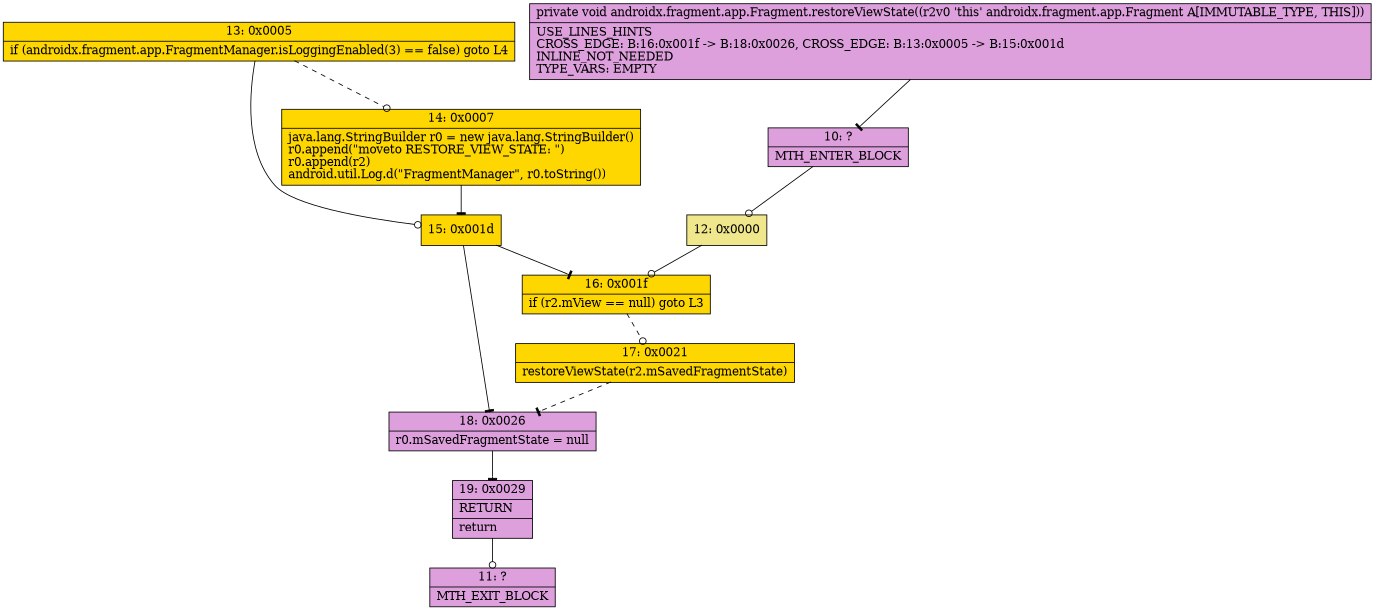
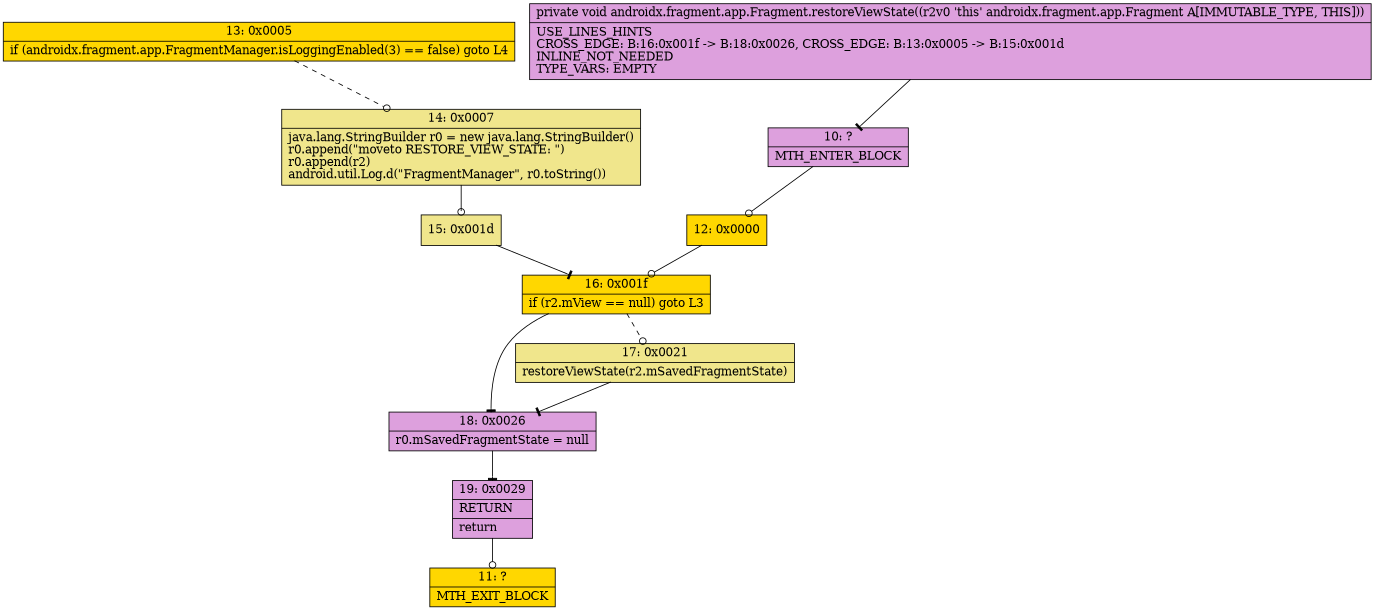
(461, 147) -> (461, 147)
(281, 190) -> none
(461, 198) -> (461, 198)
(461, 230) -> (461, 230)
(727, 230) -> (727, 230)
(476, 327) -> (503, 351)
(655, 363) -> (655, 363)
(576, 396) -> (576, 396)
(493, 587) -> (493, 587)
